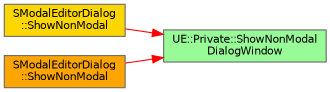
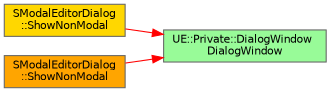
(245, 46) -> (245, 46)
